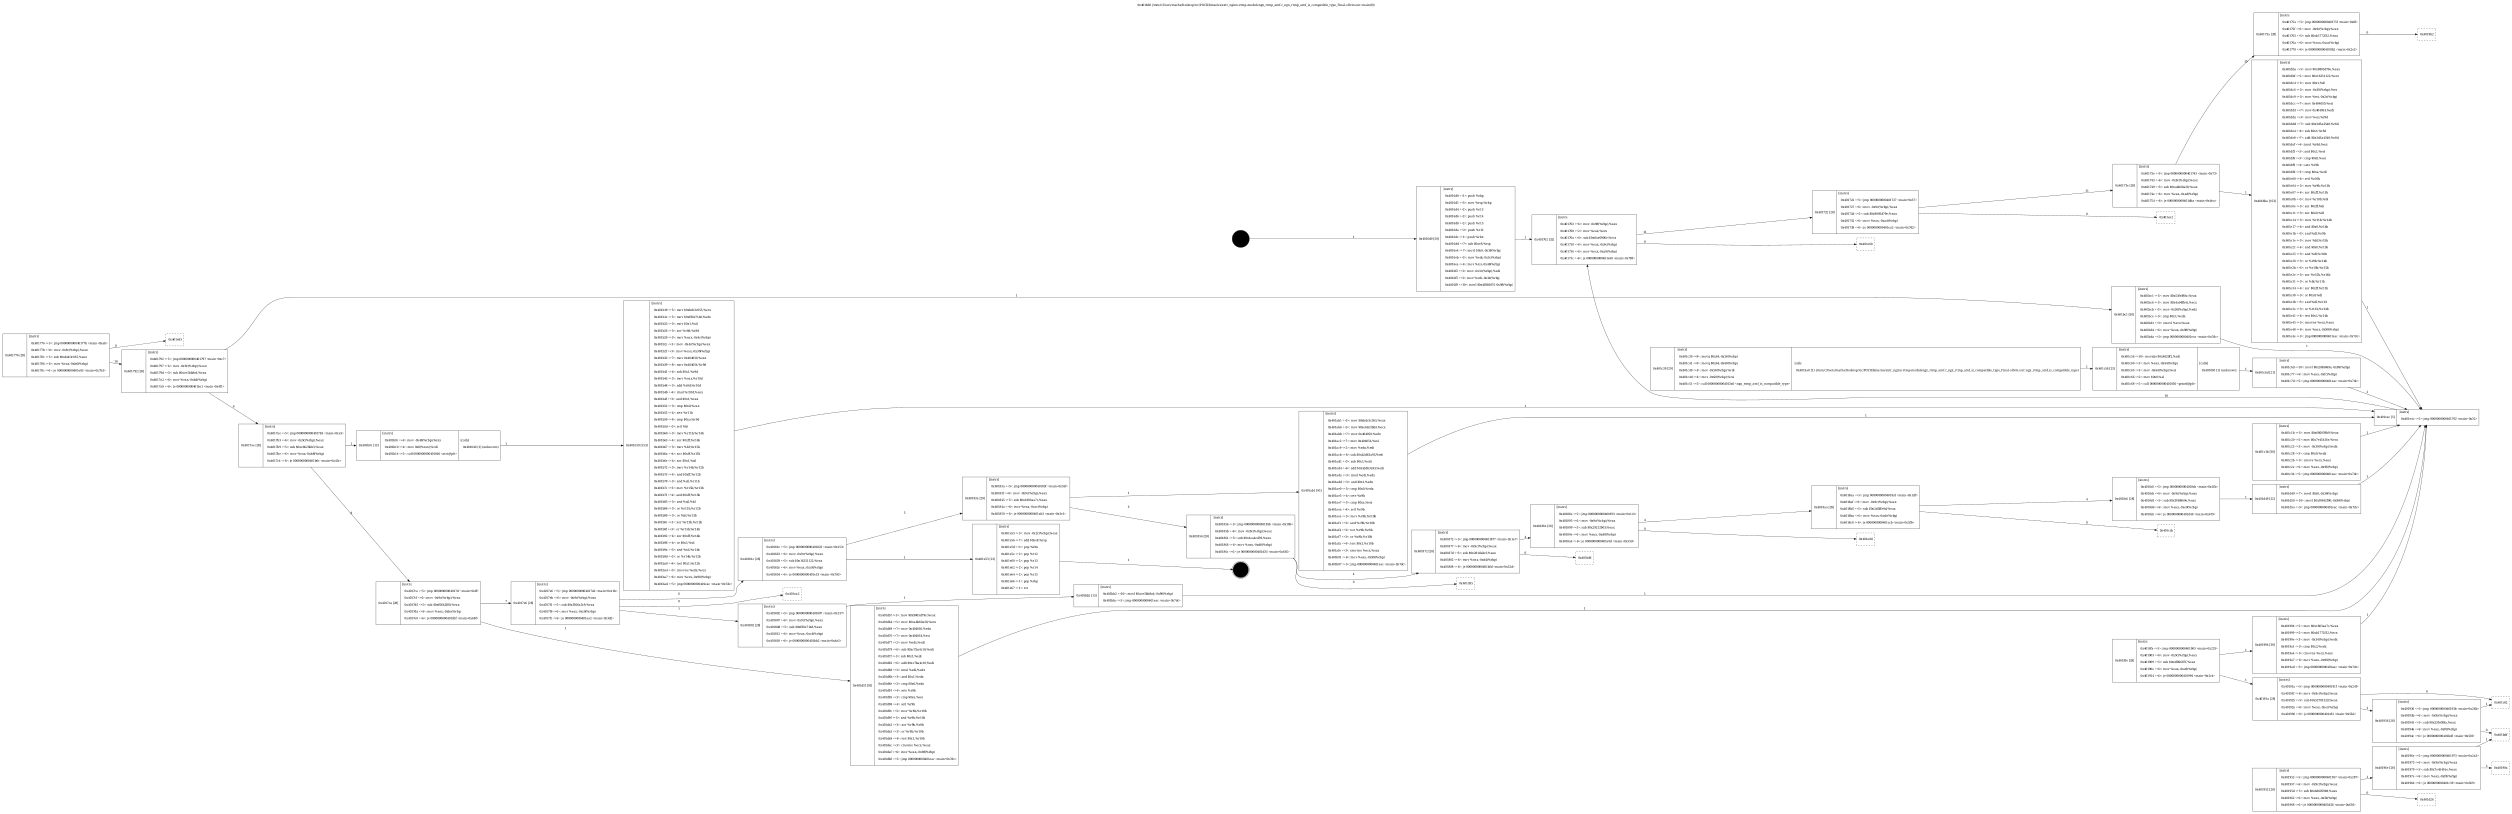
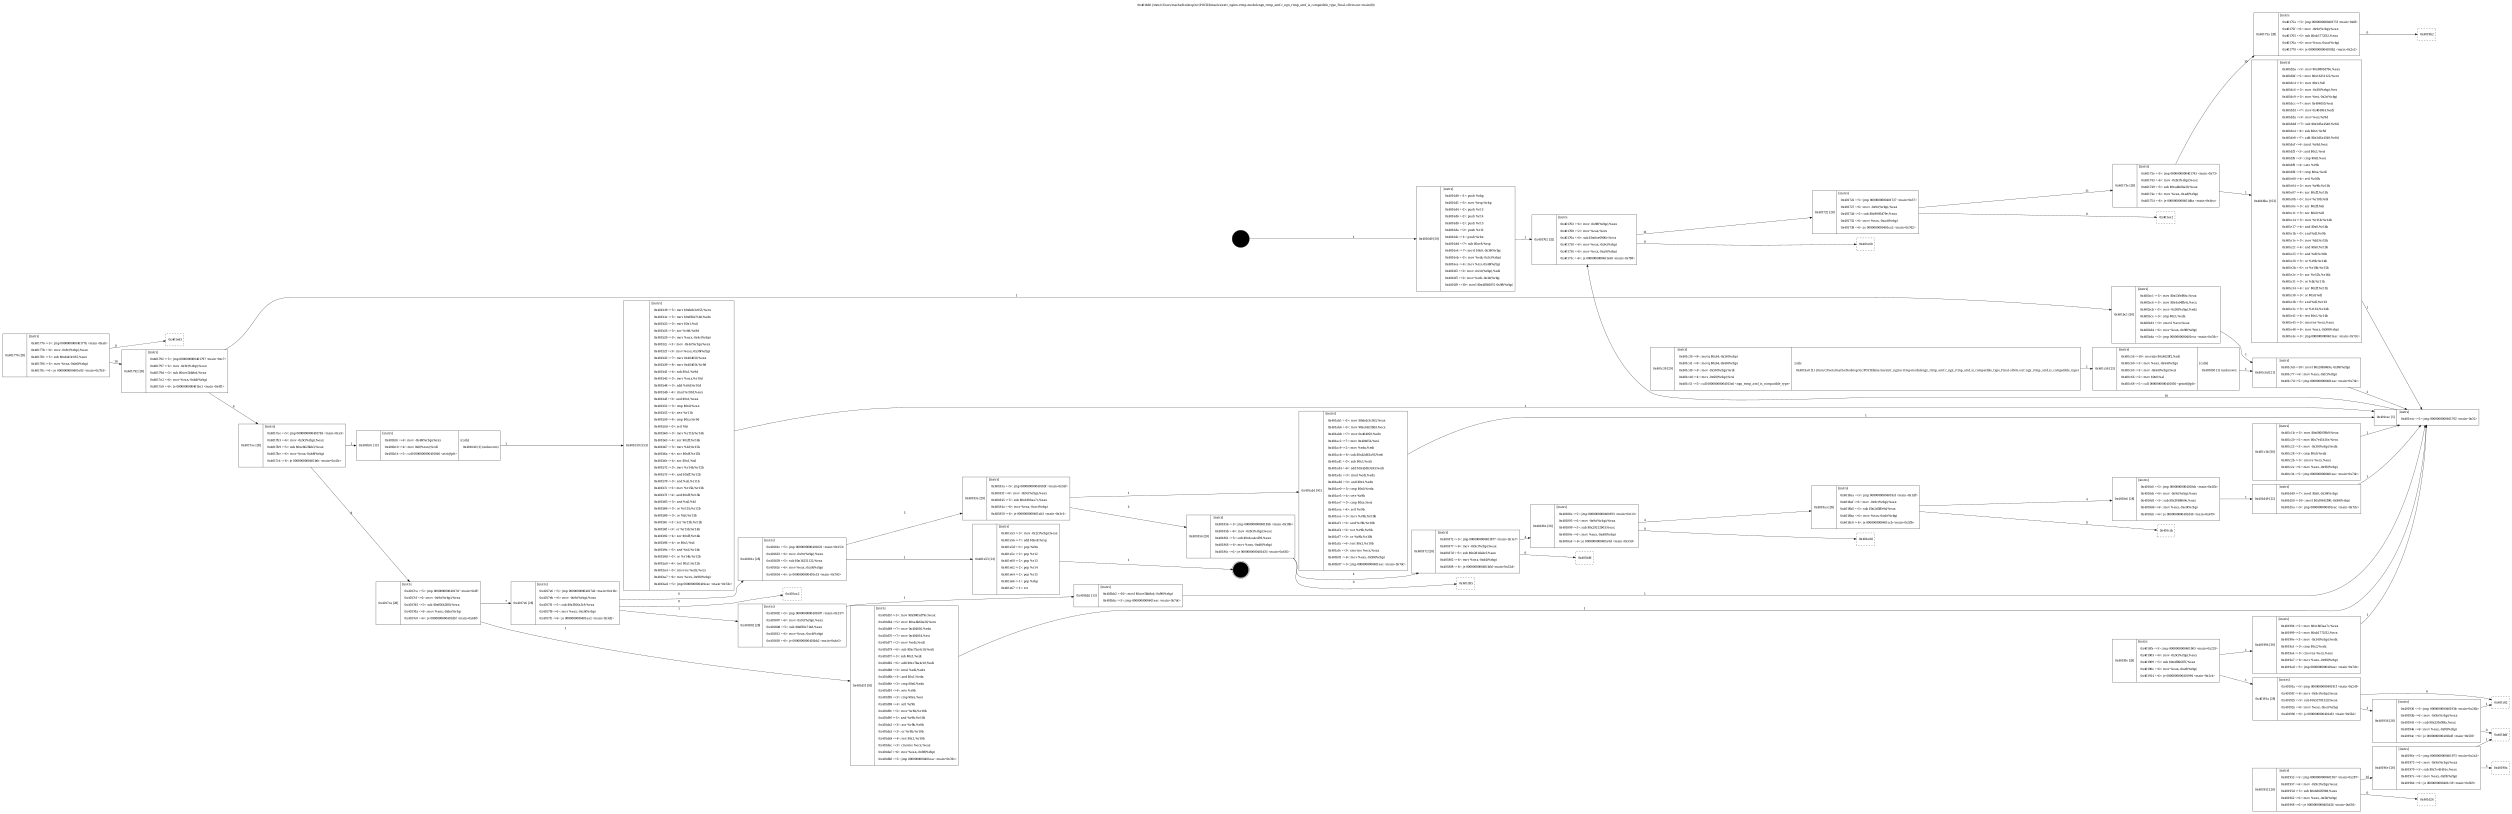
(2330, 351) -> (2238, 344)
(2367, 777) -> (2367, 777)
